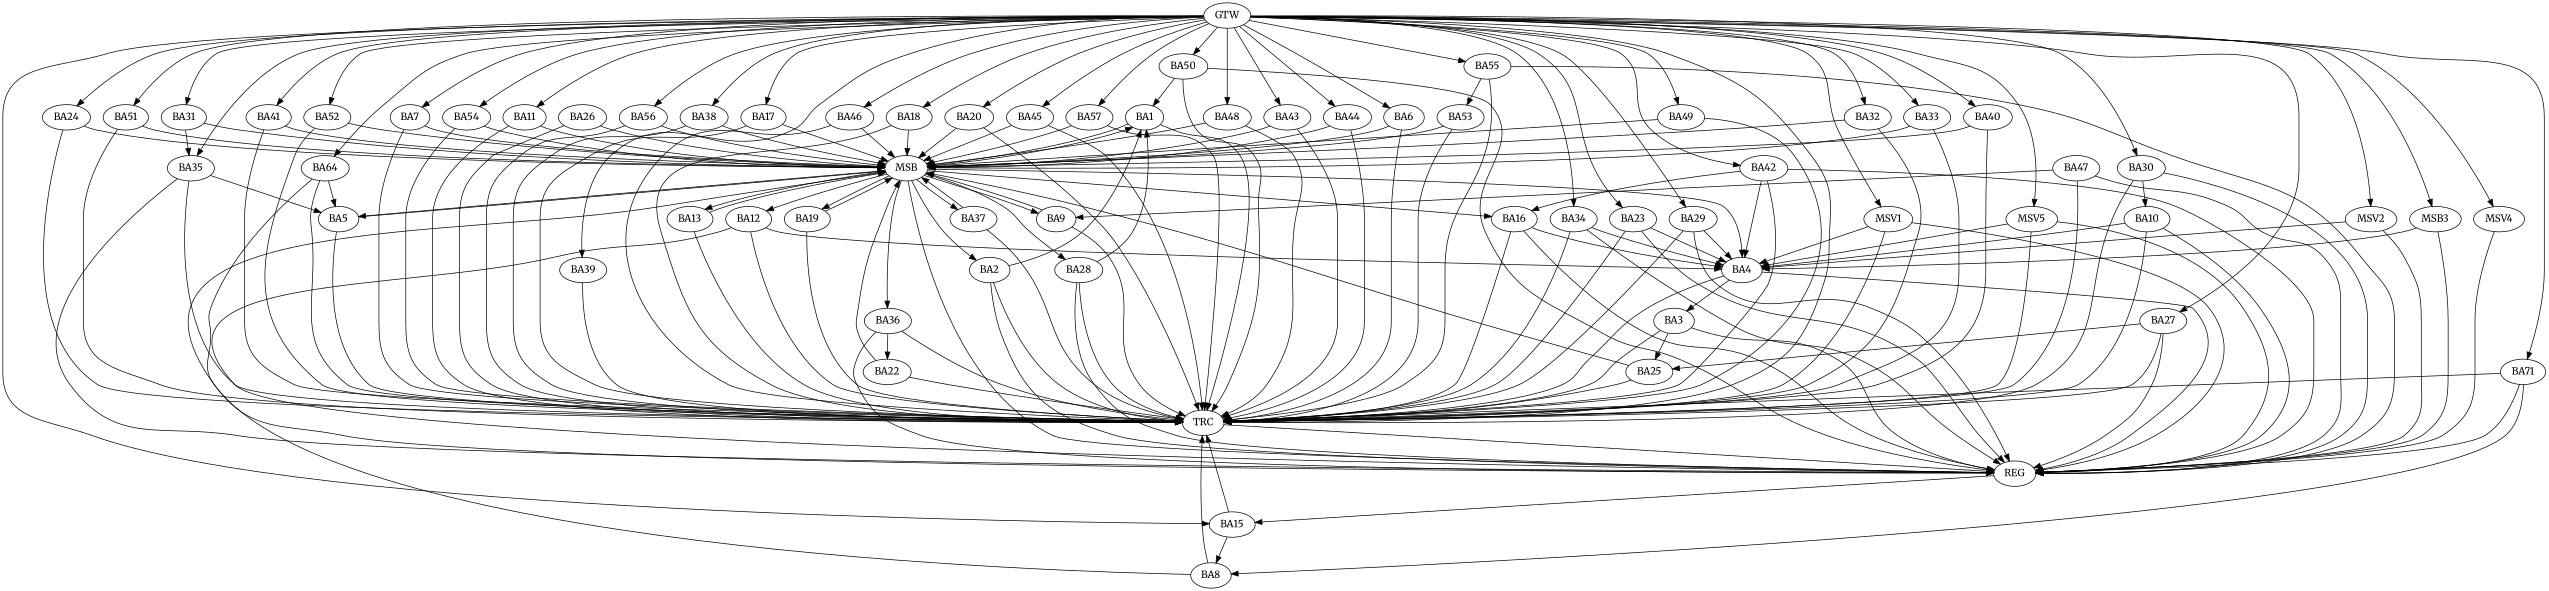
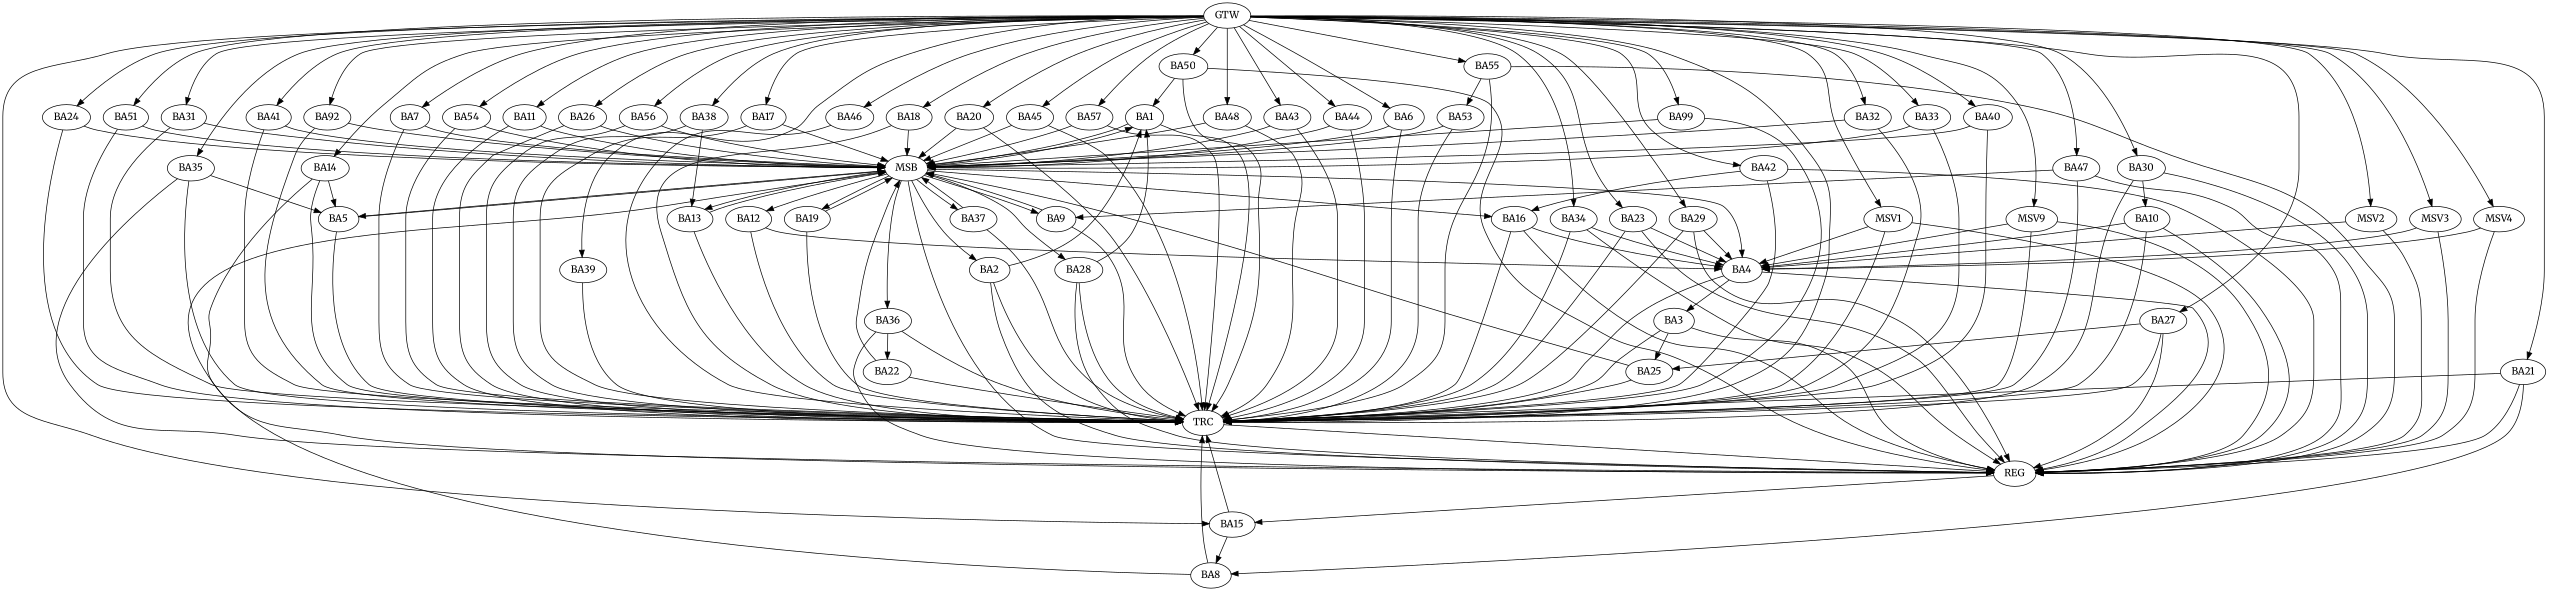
none -> (1699, 27)
none -> (787, 36)
(327, 117) -> (327, 117)
(1681, 117) -> (1681, 117)
(187, 139) -> (207, 382)
(875, 141) -> none
(788, 144) -> (697, 172)
(325, 168) -> (325, 168)
(1754, 216) -> (2215, 256)
(2032, 219) -> (2032, 219)
(2435, 219) -> (2435, 219)
(2523, 372) -> (2523, 372)
(812, 444) -> none
